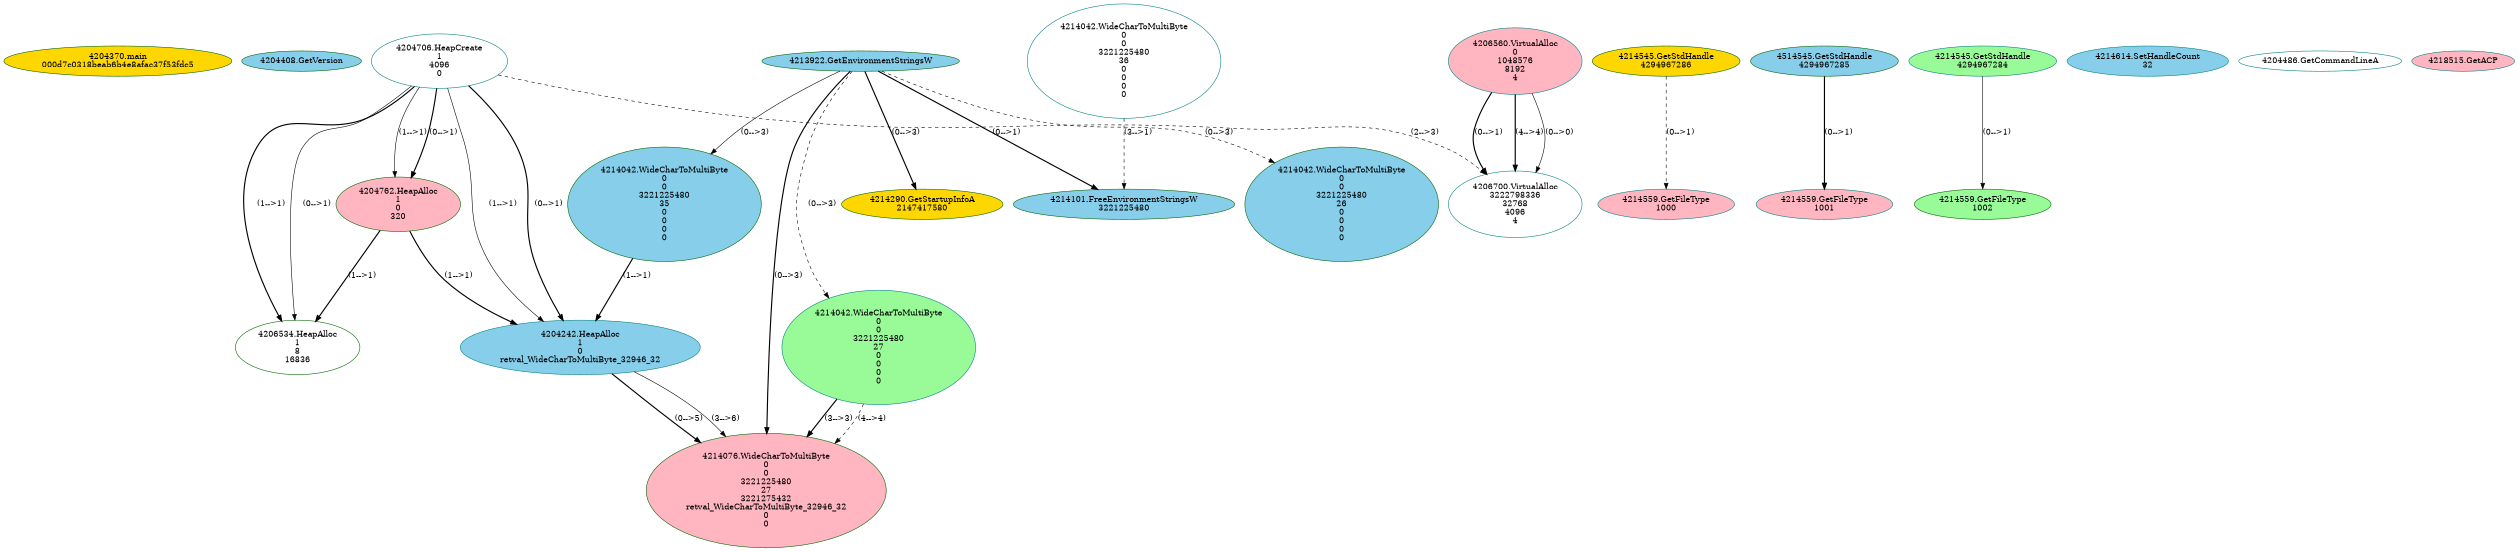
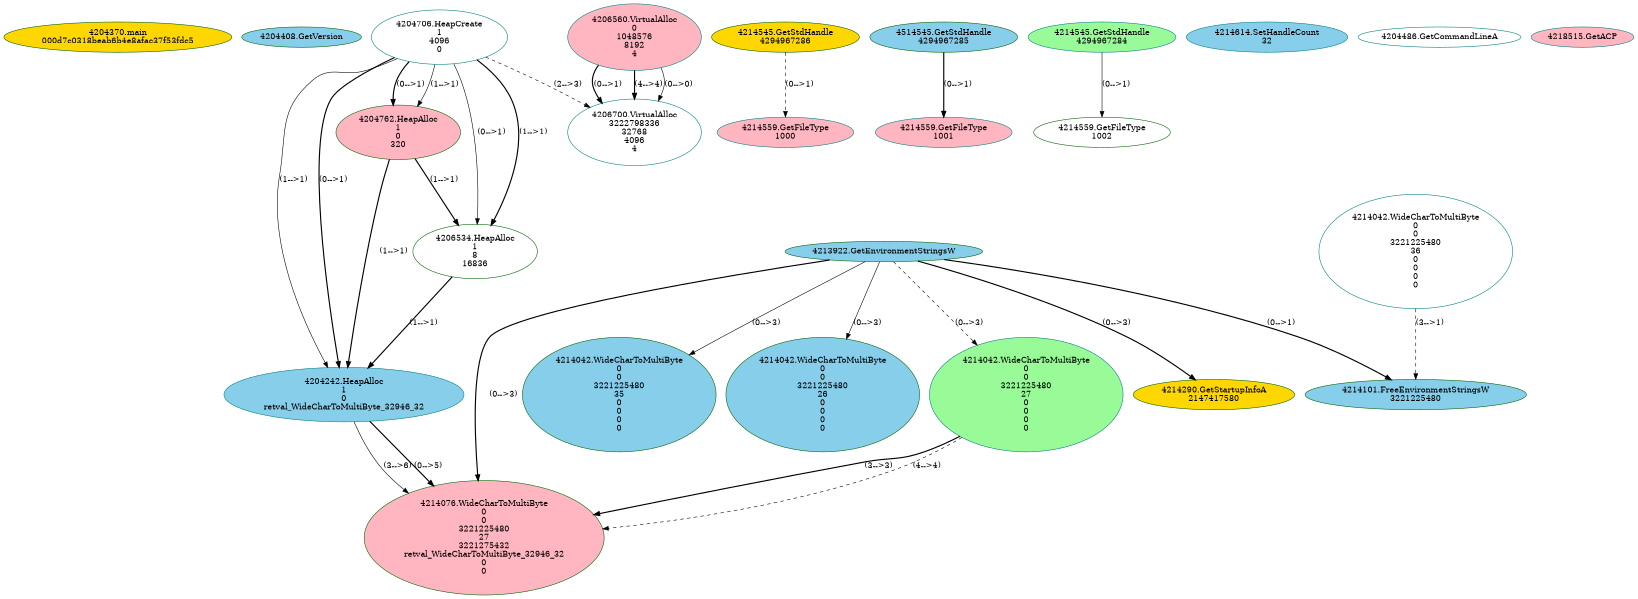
(1044, 122) -> (864, 298)
(1983, 204) -> (1102, 132)
(616, 287) -> (412, 320)
